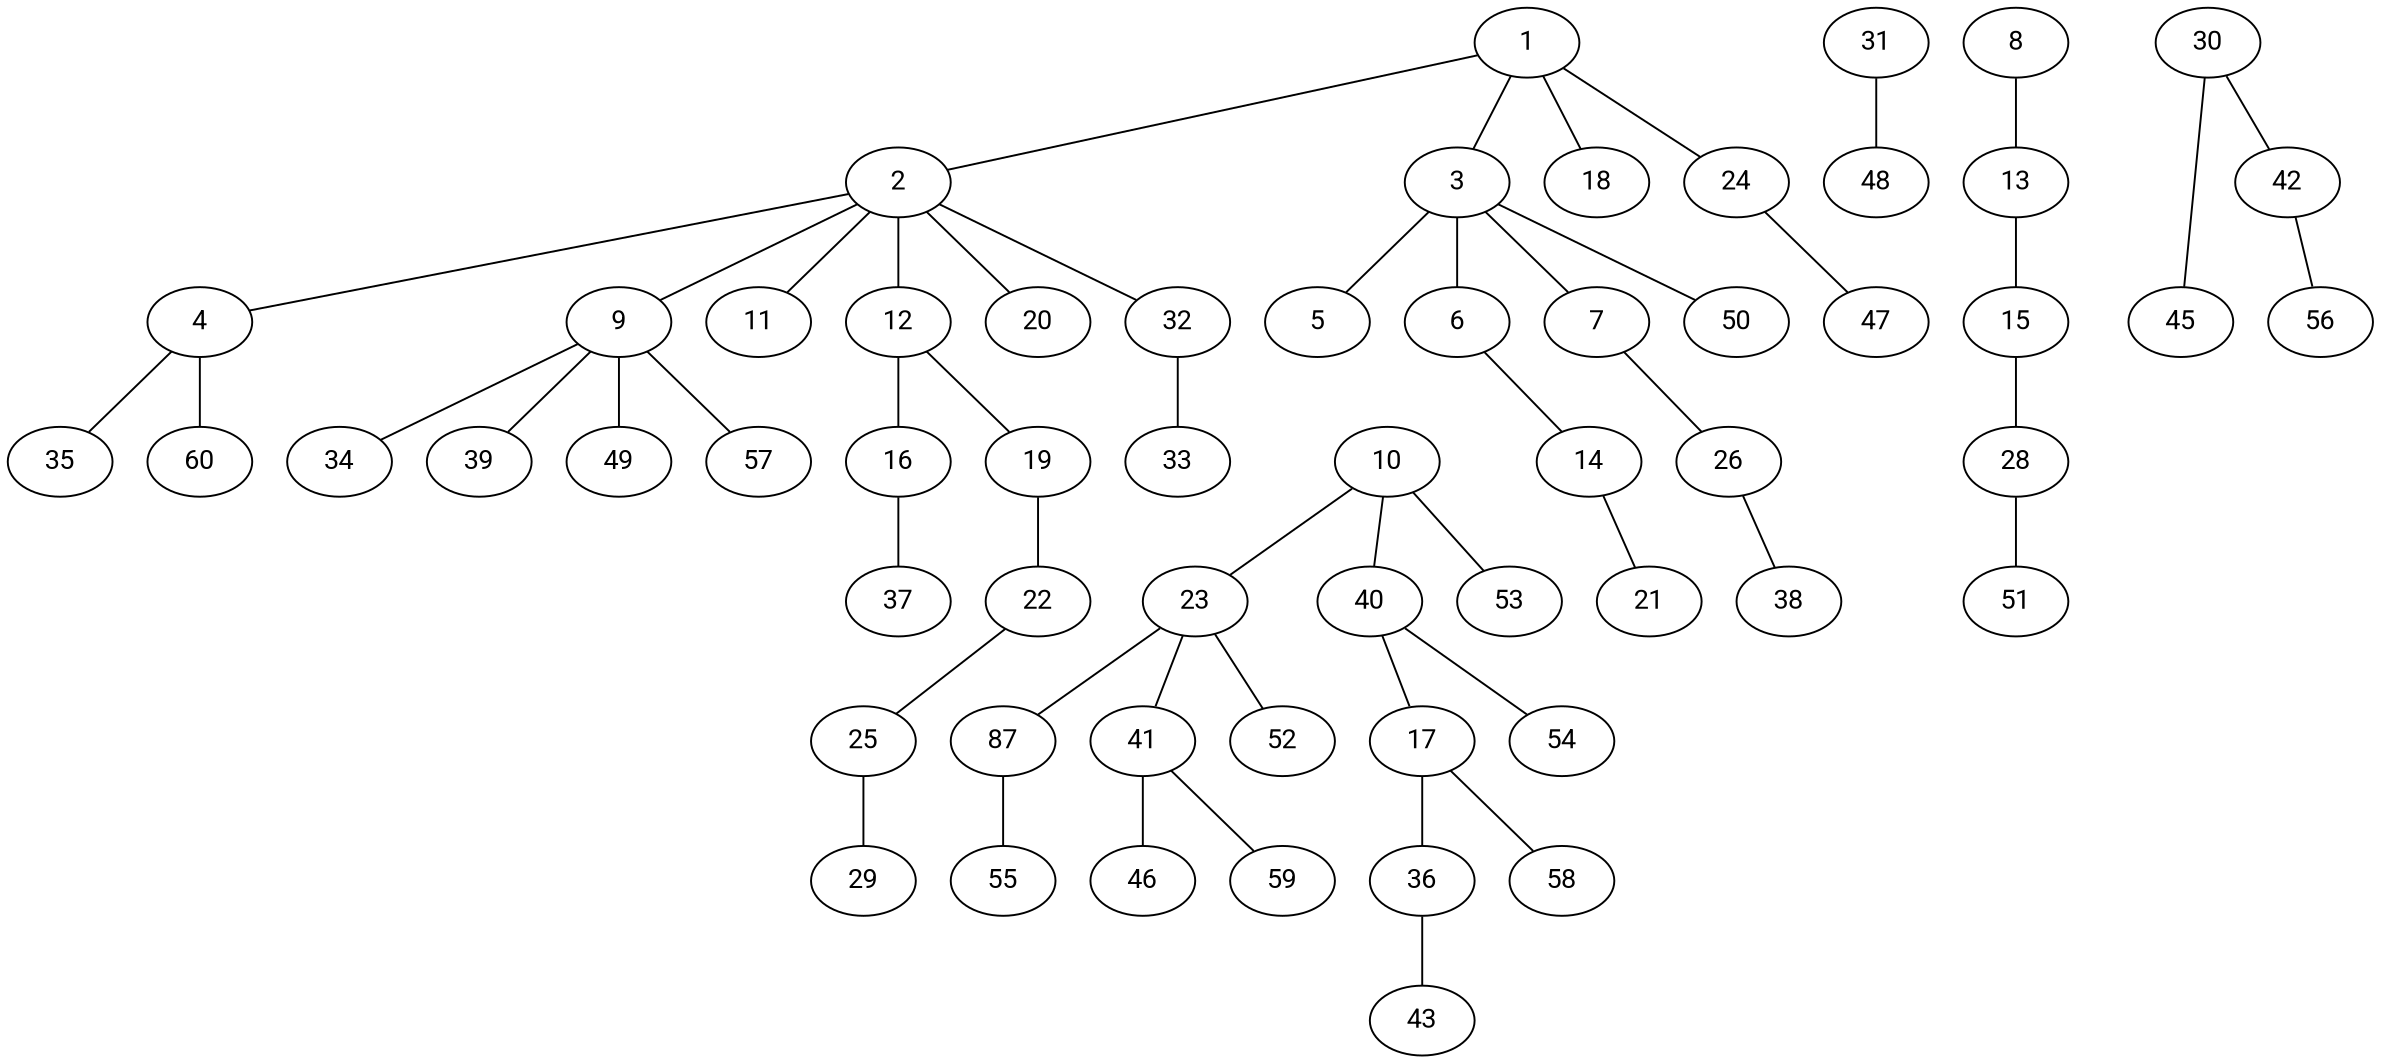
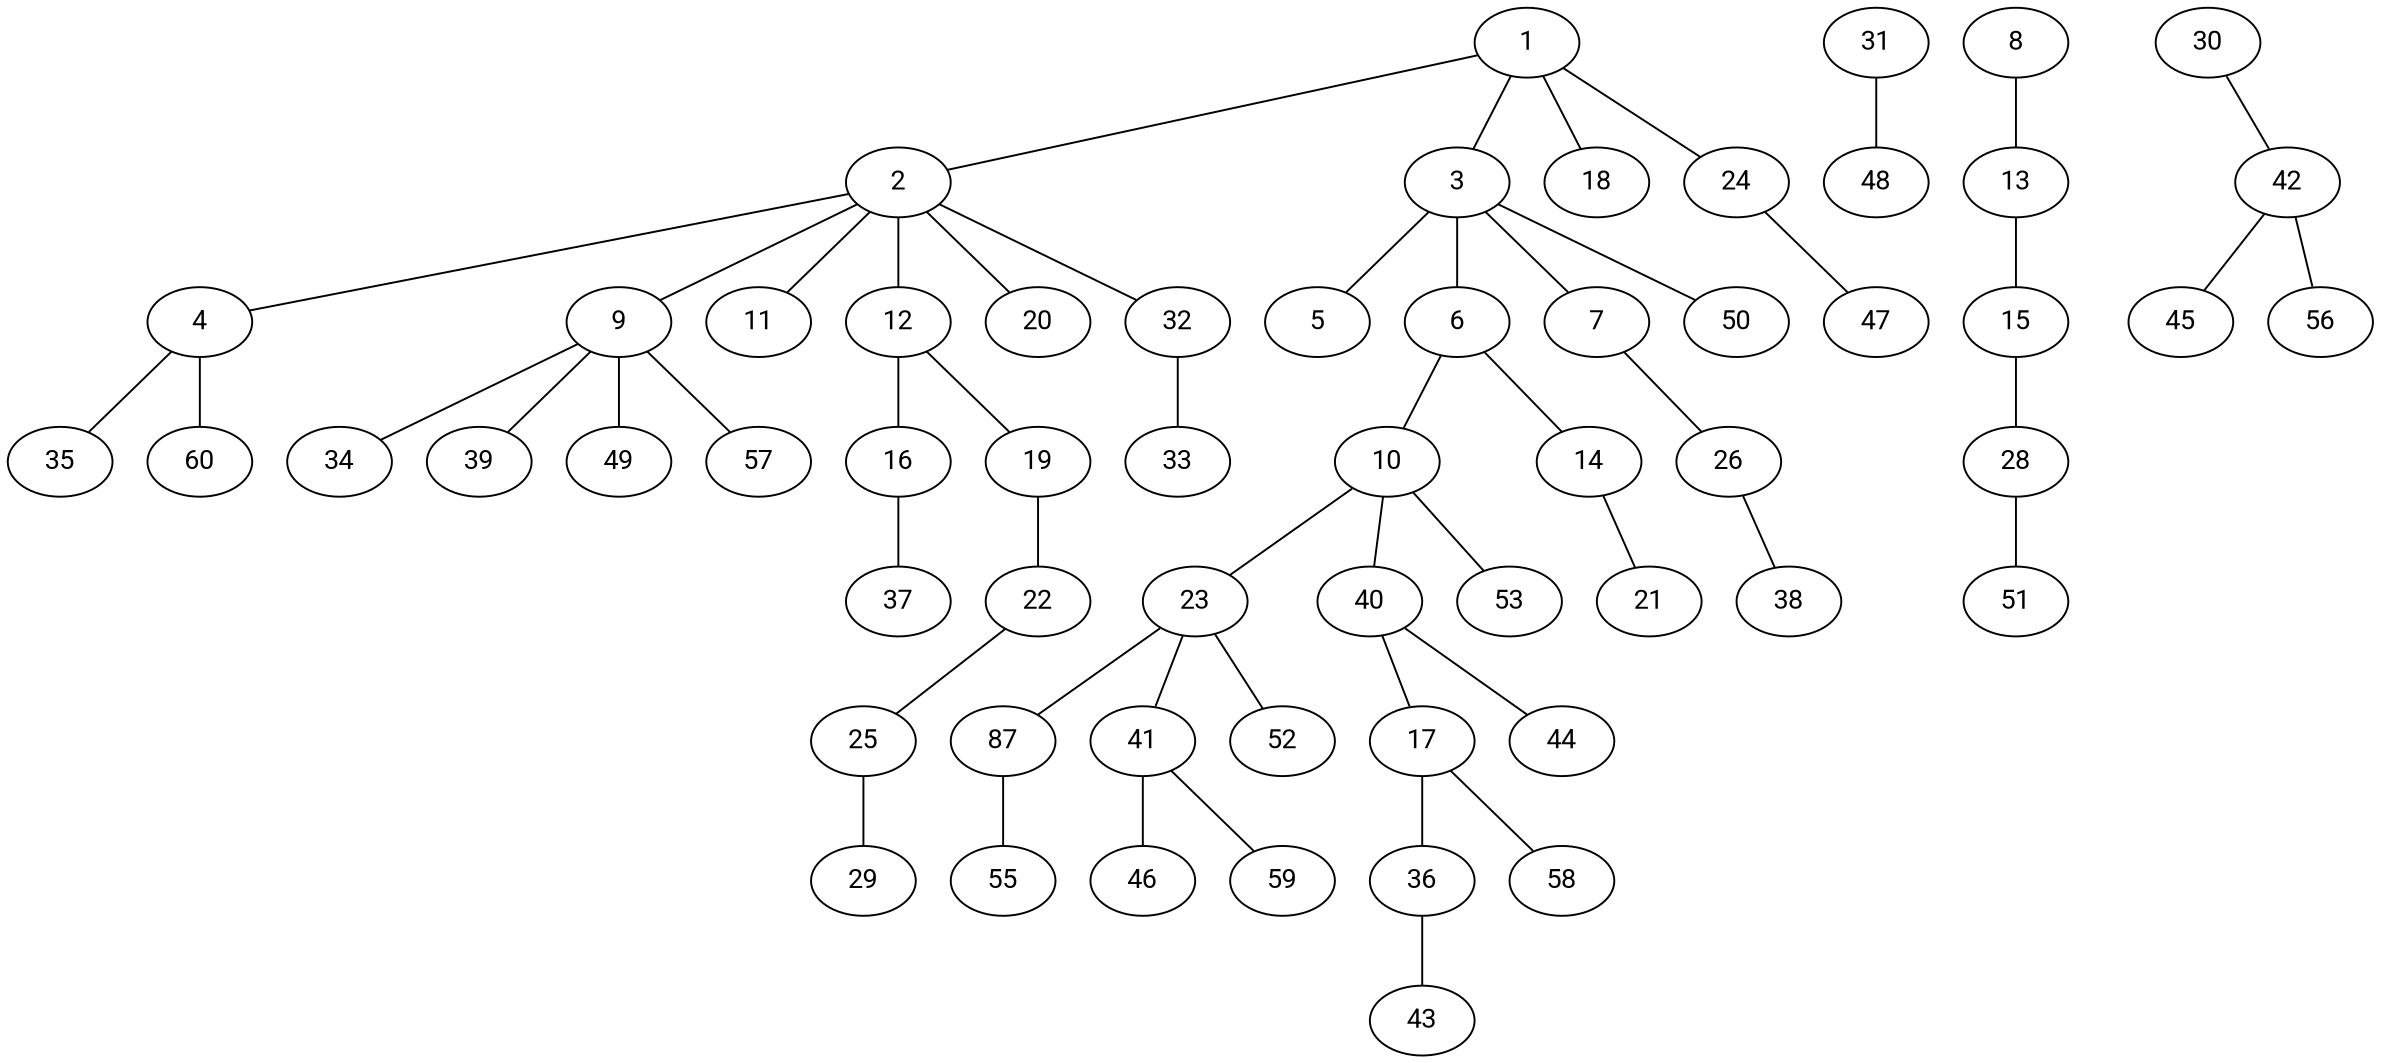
(2194, 182) -> (2234, 252)
none -> (1422, 392)
(1562, 741) -> (1562, 741)
